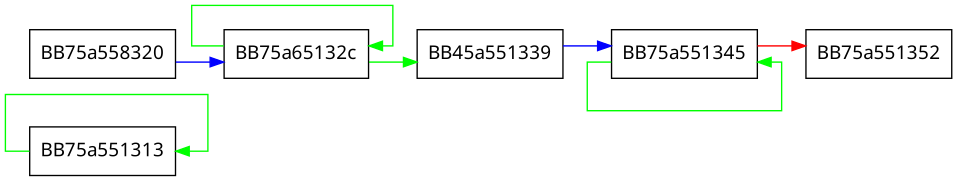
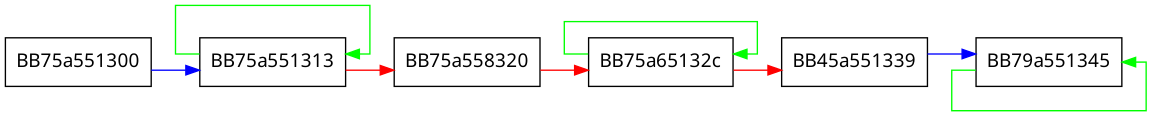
(684, 54) -> (1049, 62)
(879, 54) -> none
none -> (78, 62)
(193, 62) -> (557, 70)
(386, 62) -> (751, 70)
none -> (363, 70)
